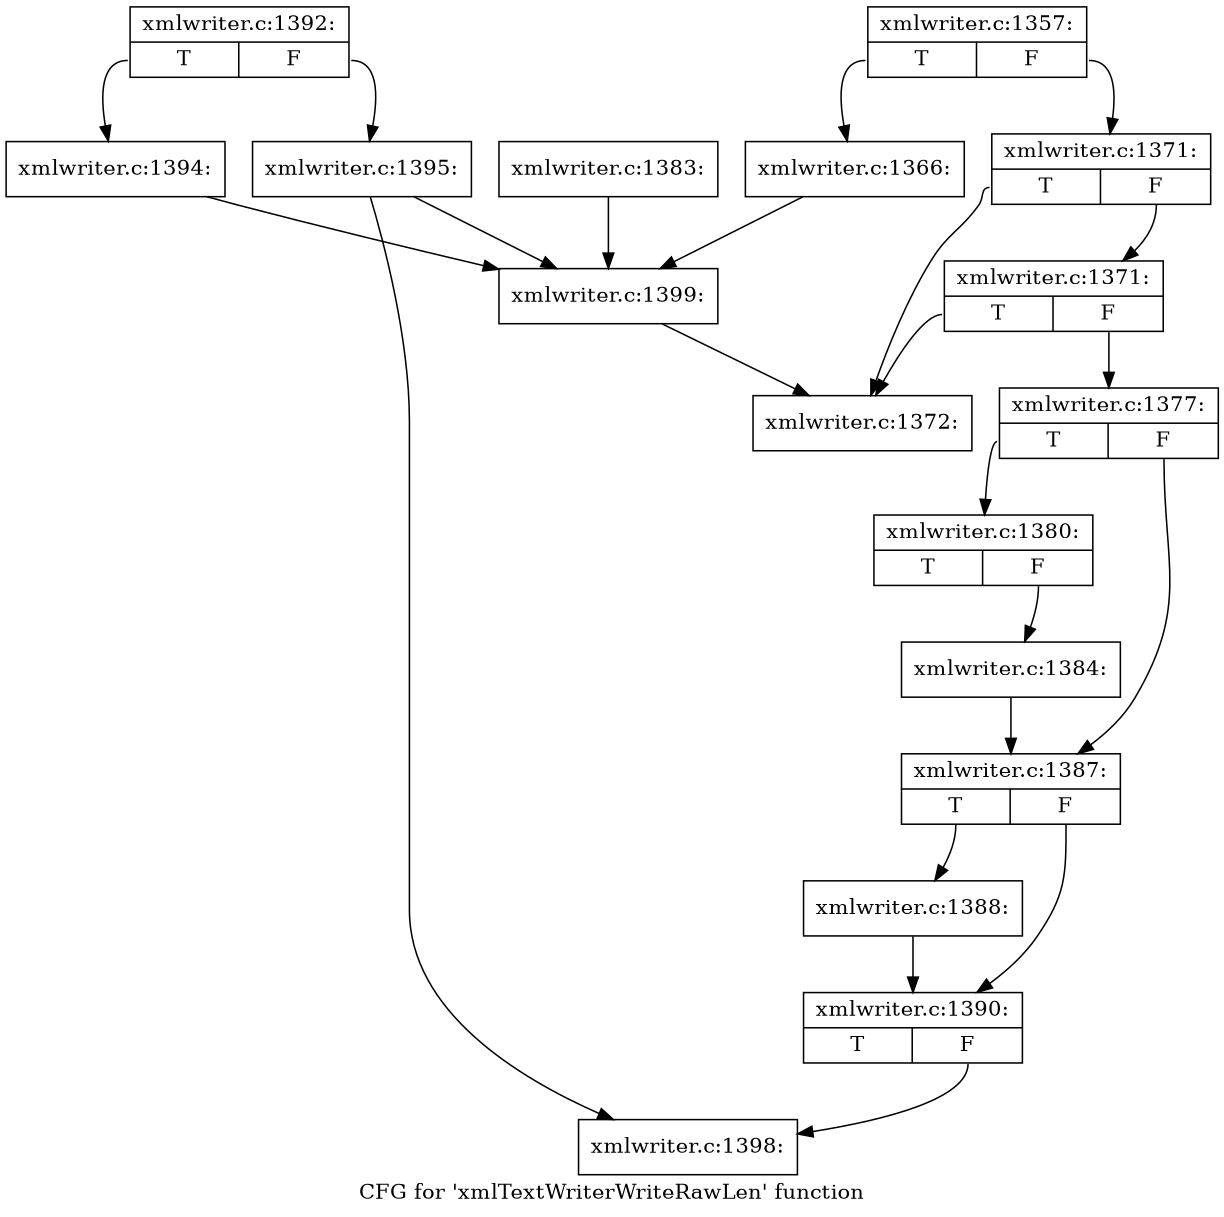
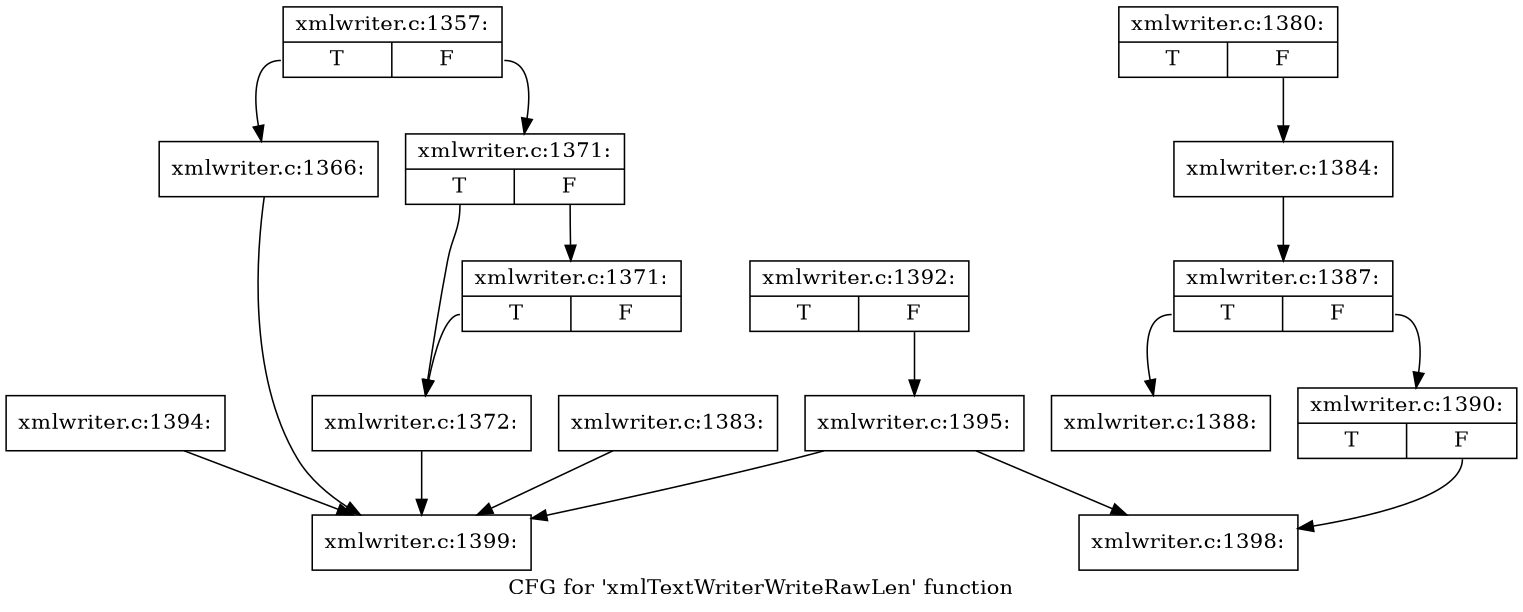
(104, 87) -> none
(729, 356) -> (422, 475)
(1109, 423) -> none
(913, 957) -> none
